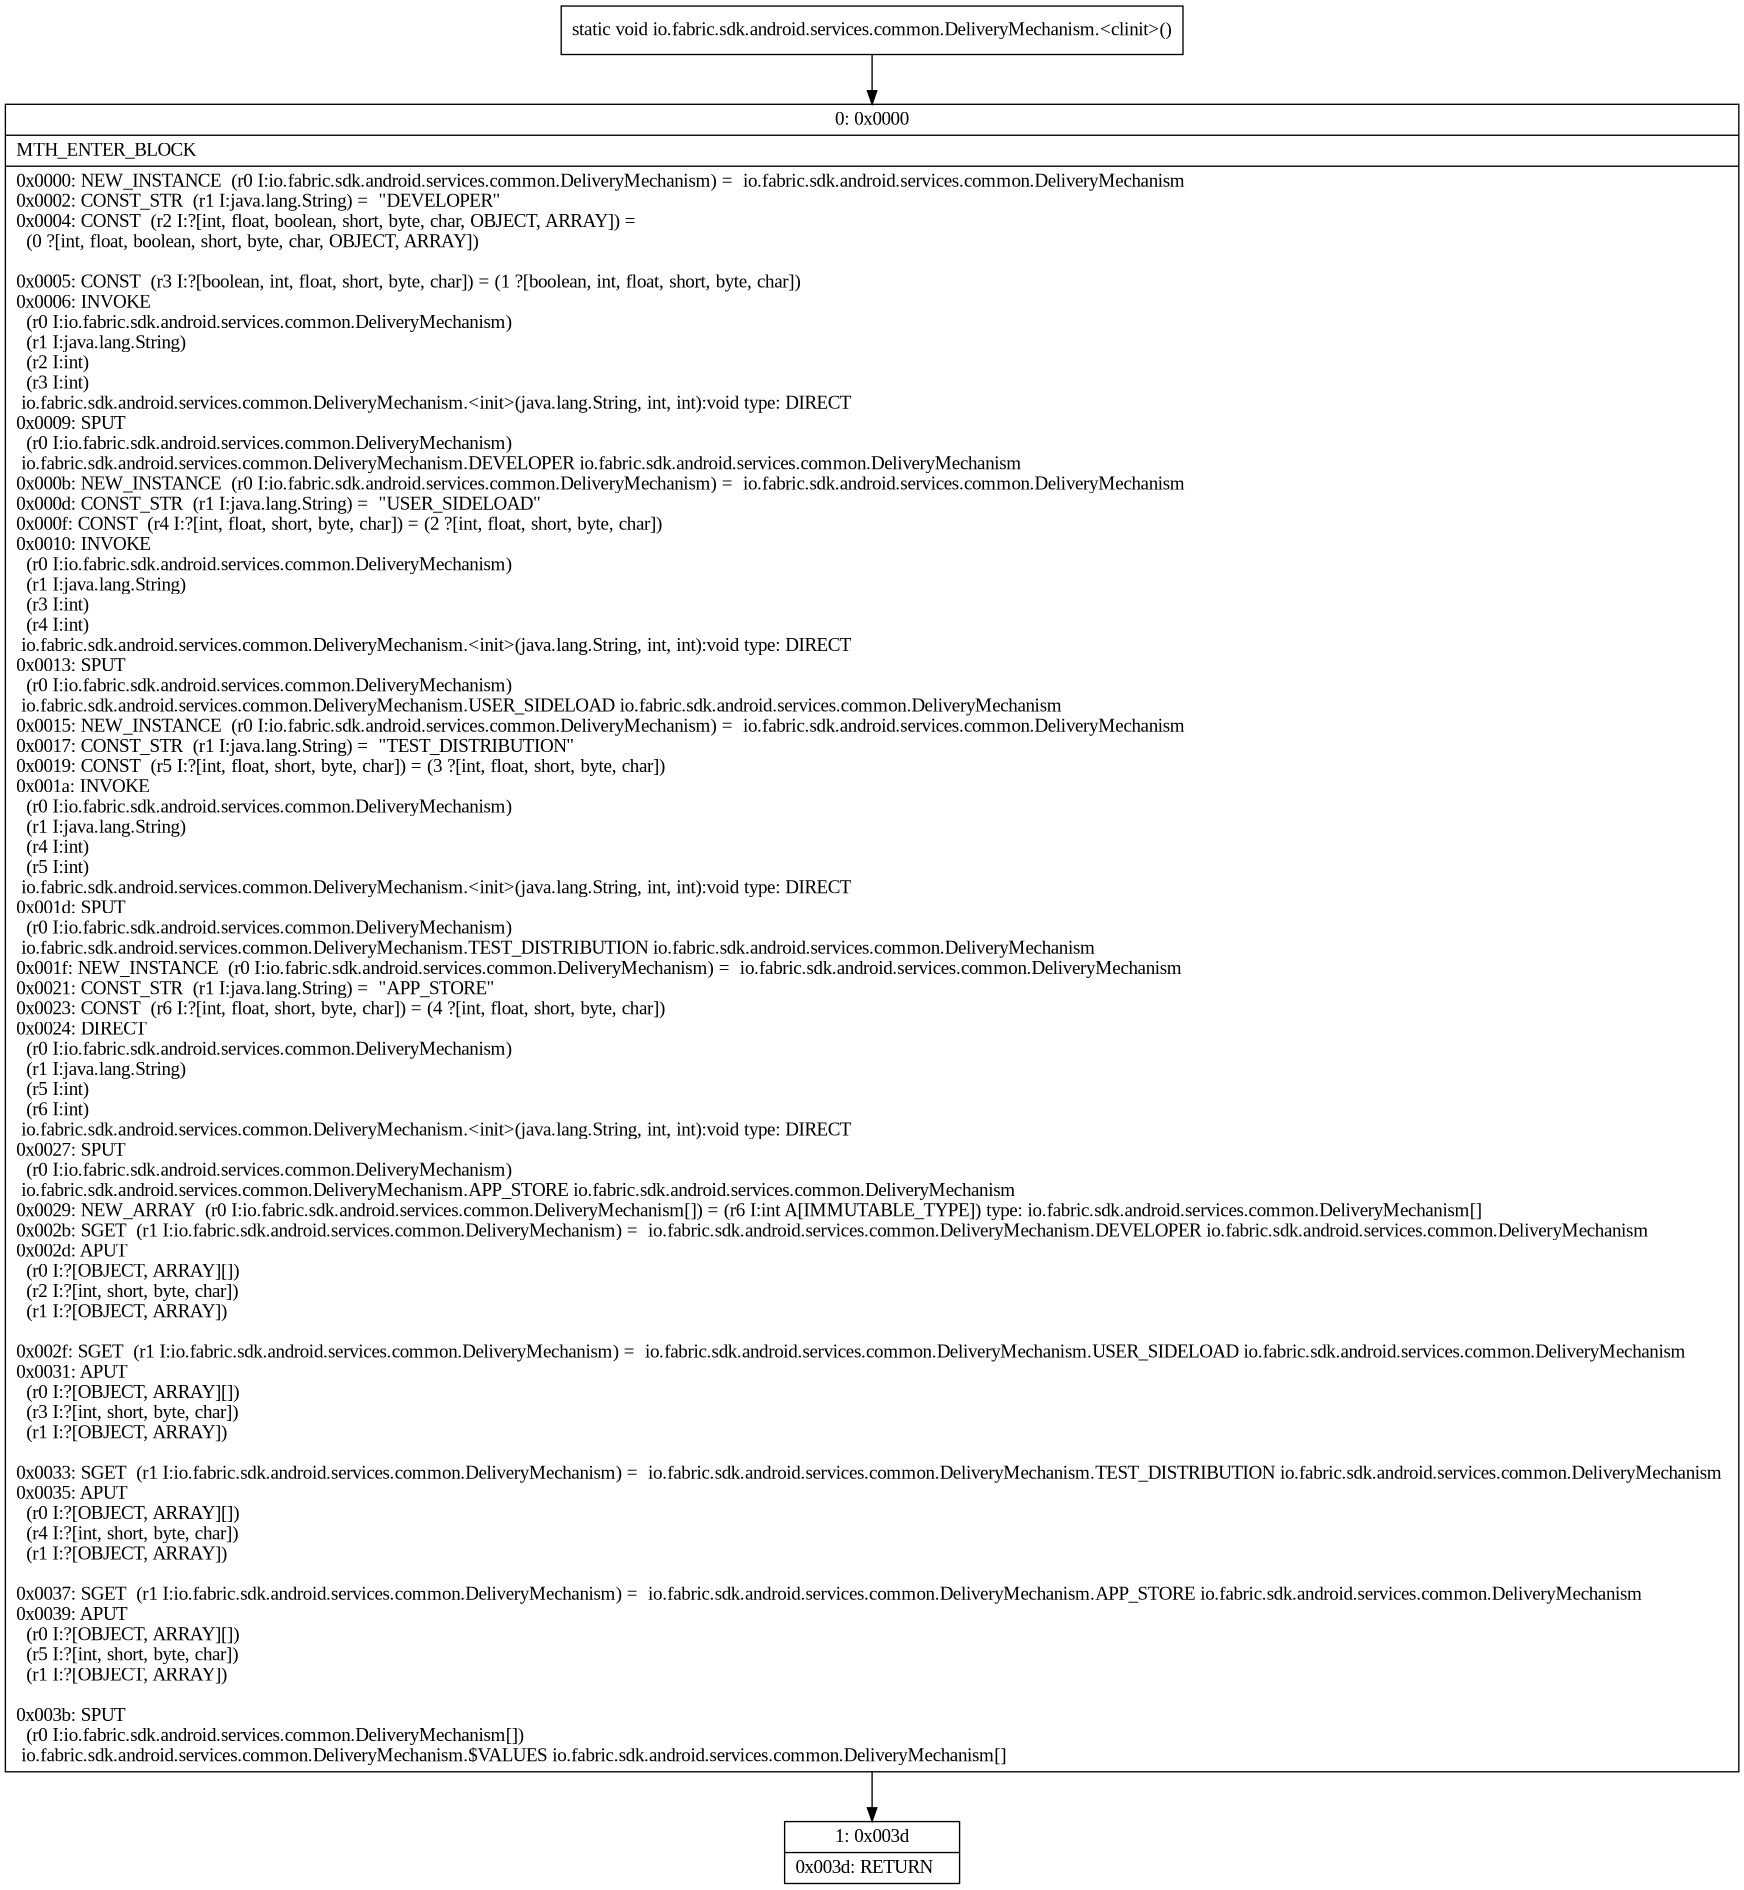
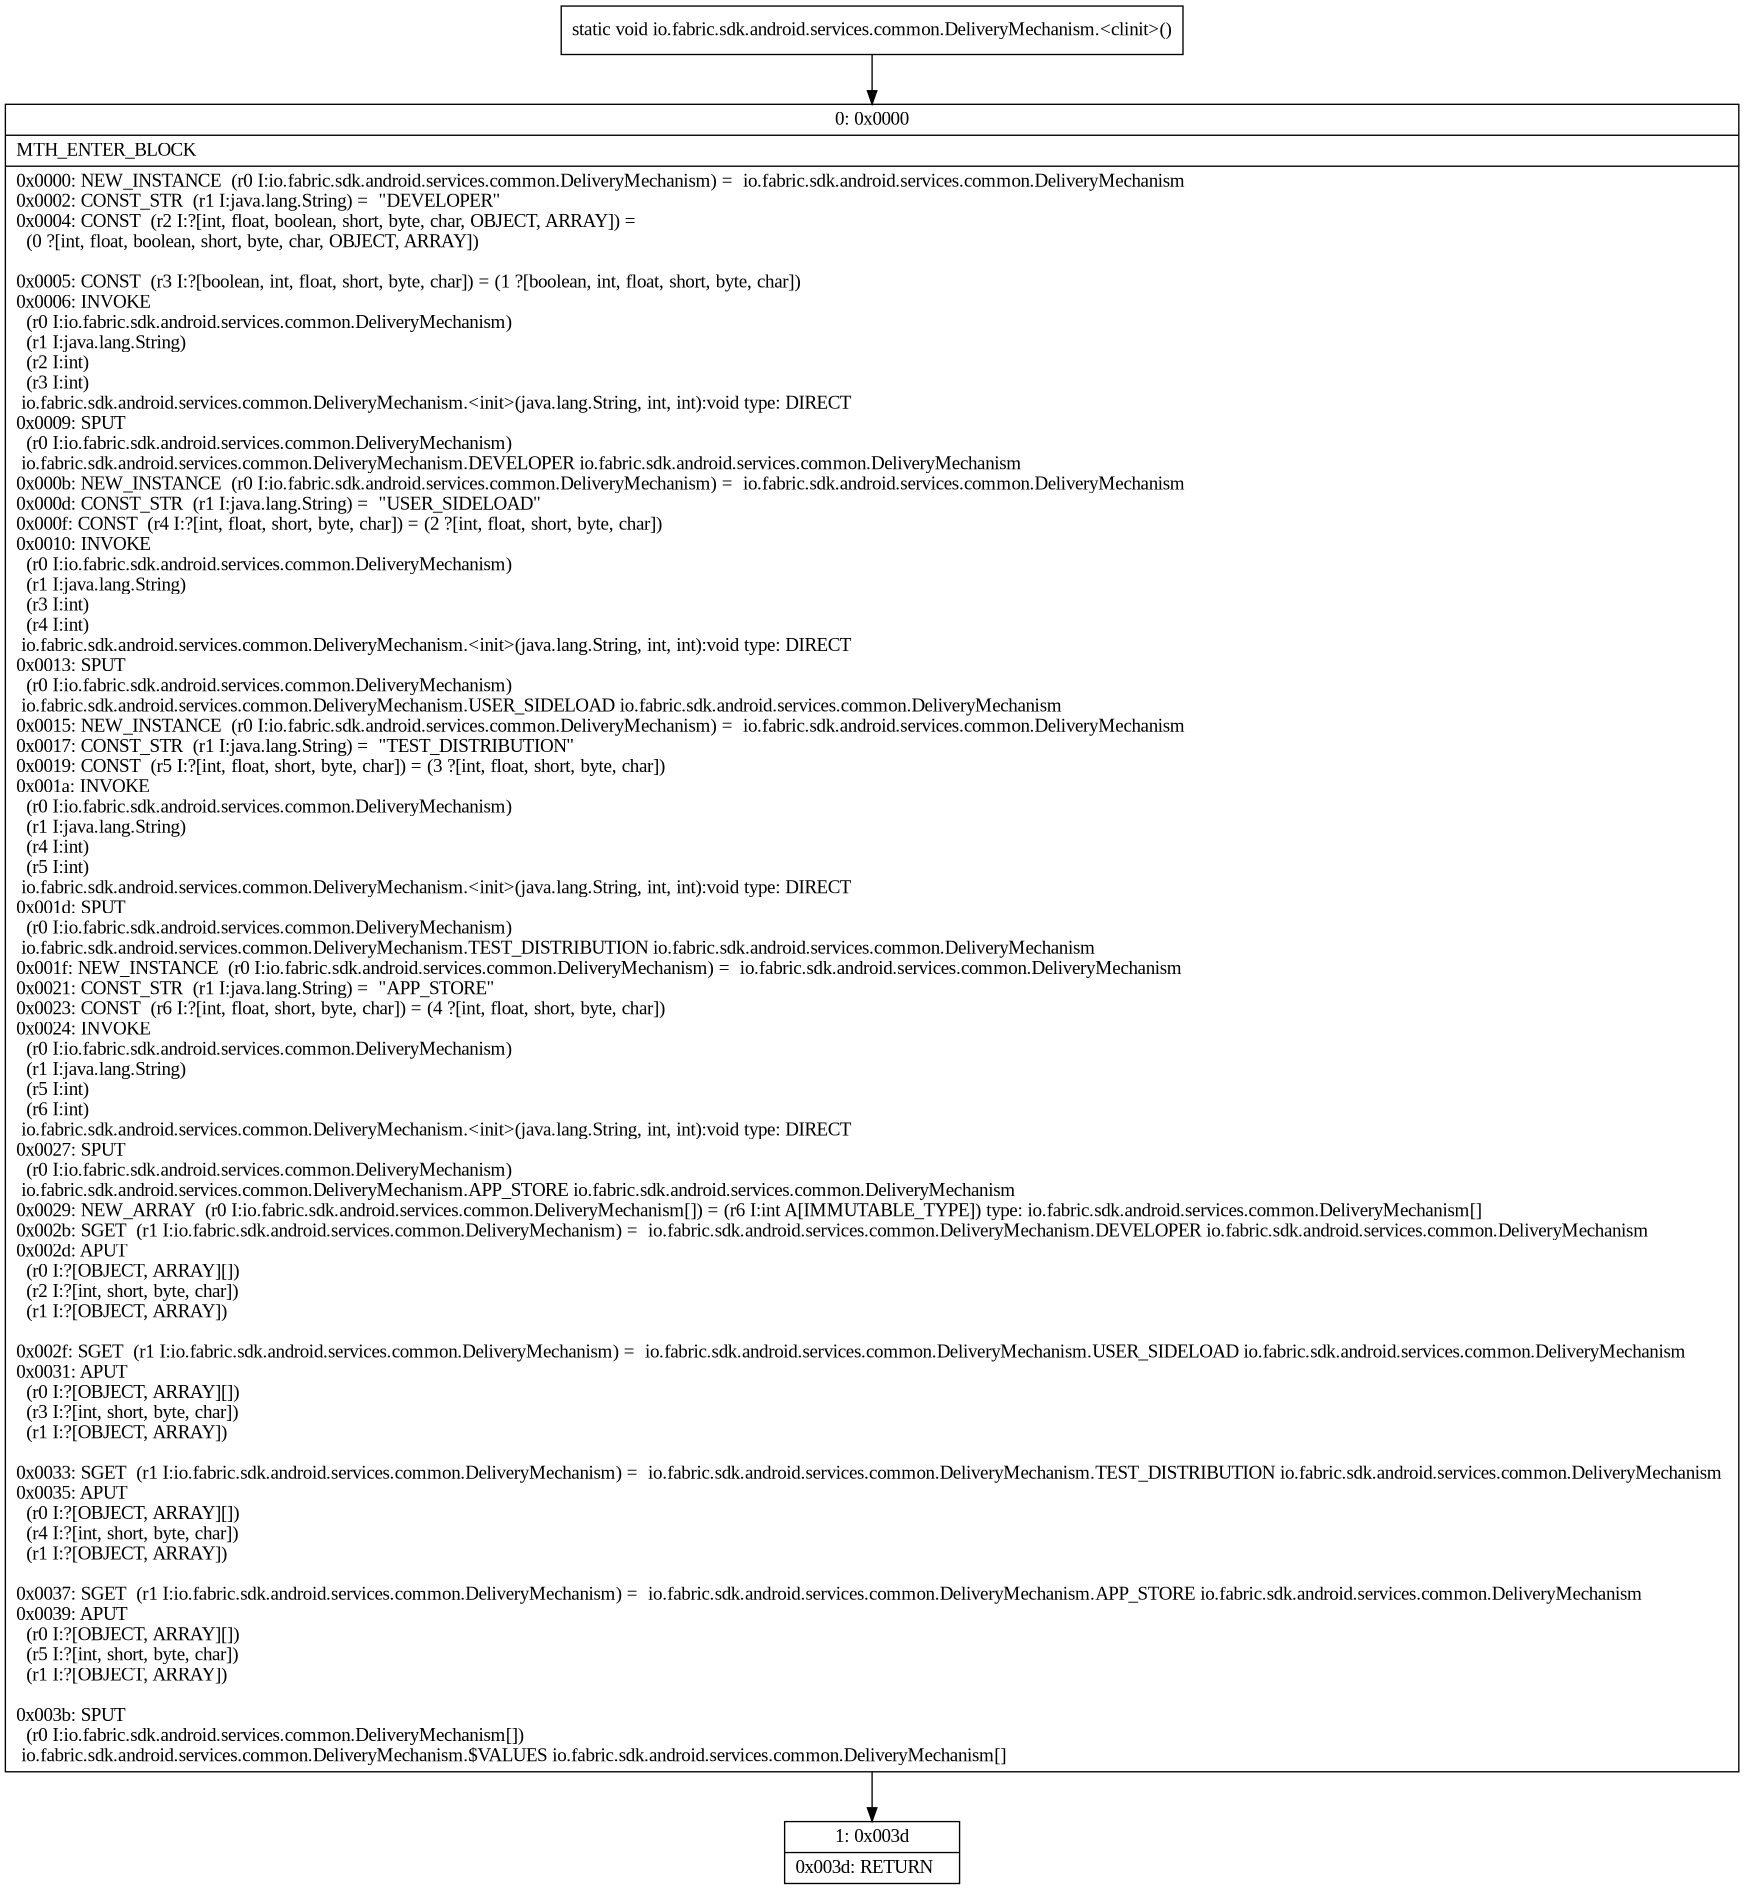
(87, 1029) -> (89, 1029)
